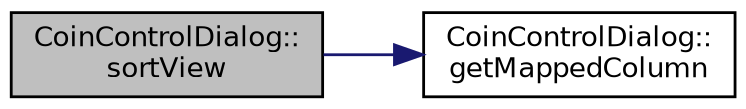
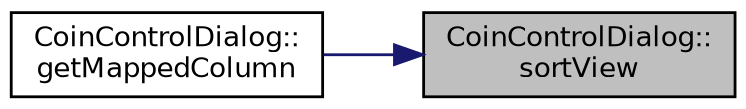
(359, 55) -> (359, 55)
